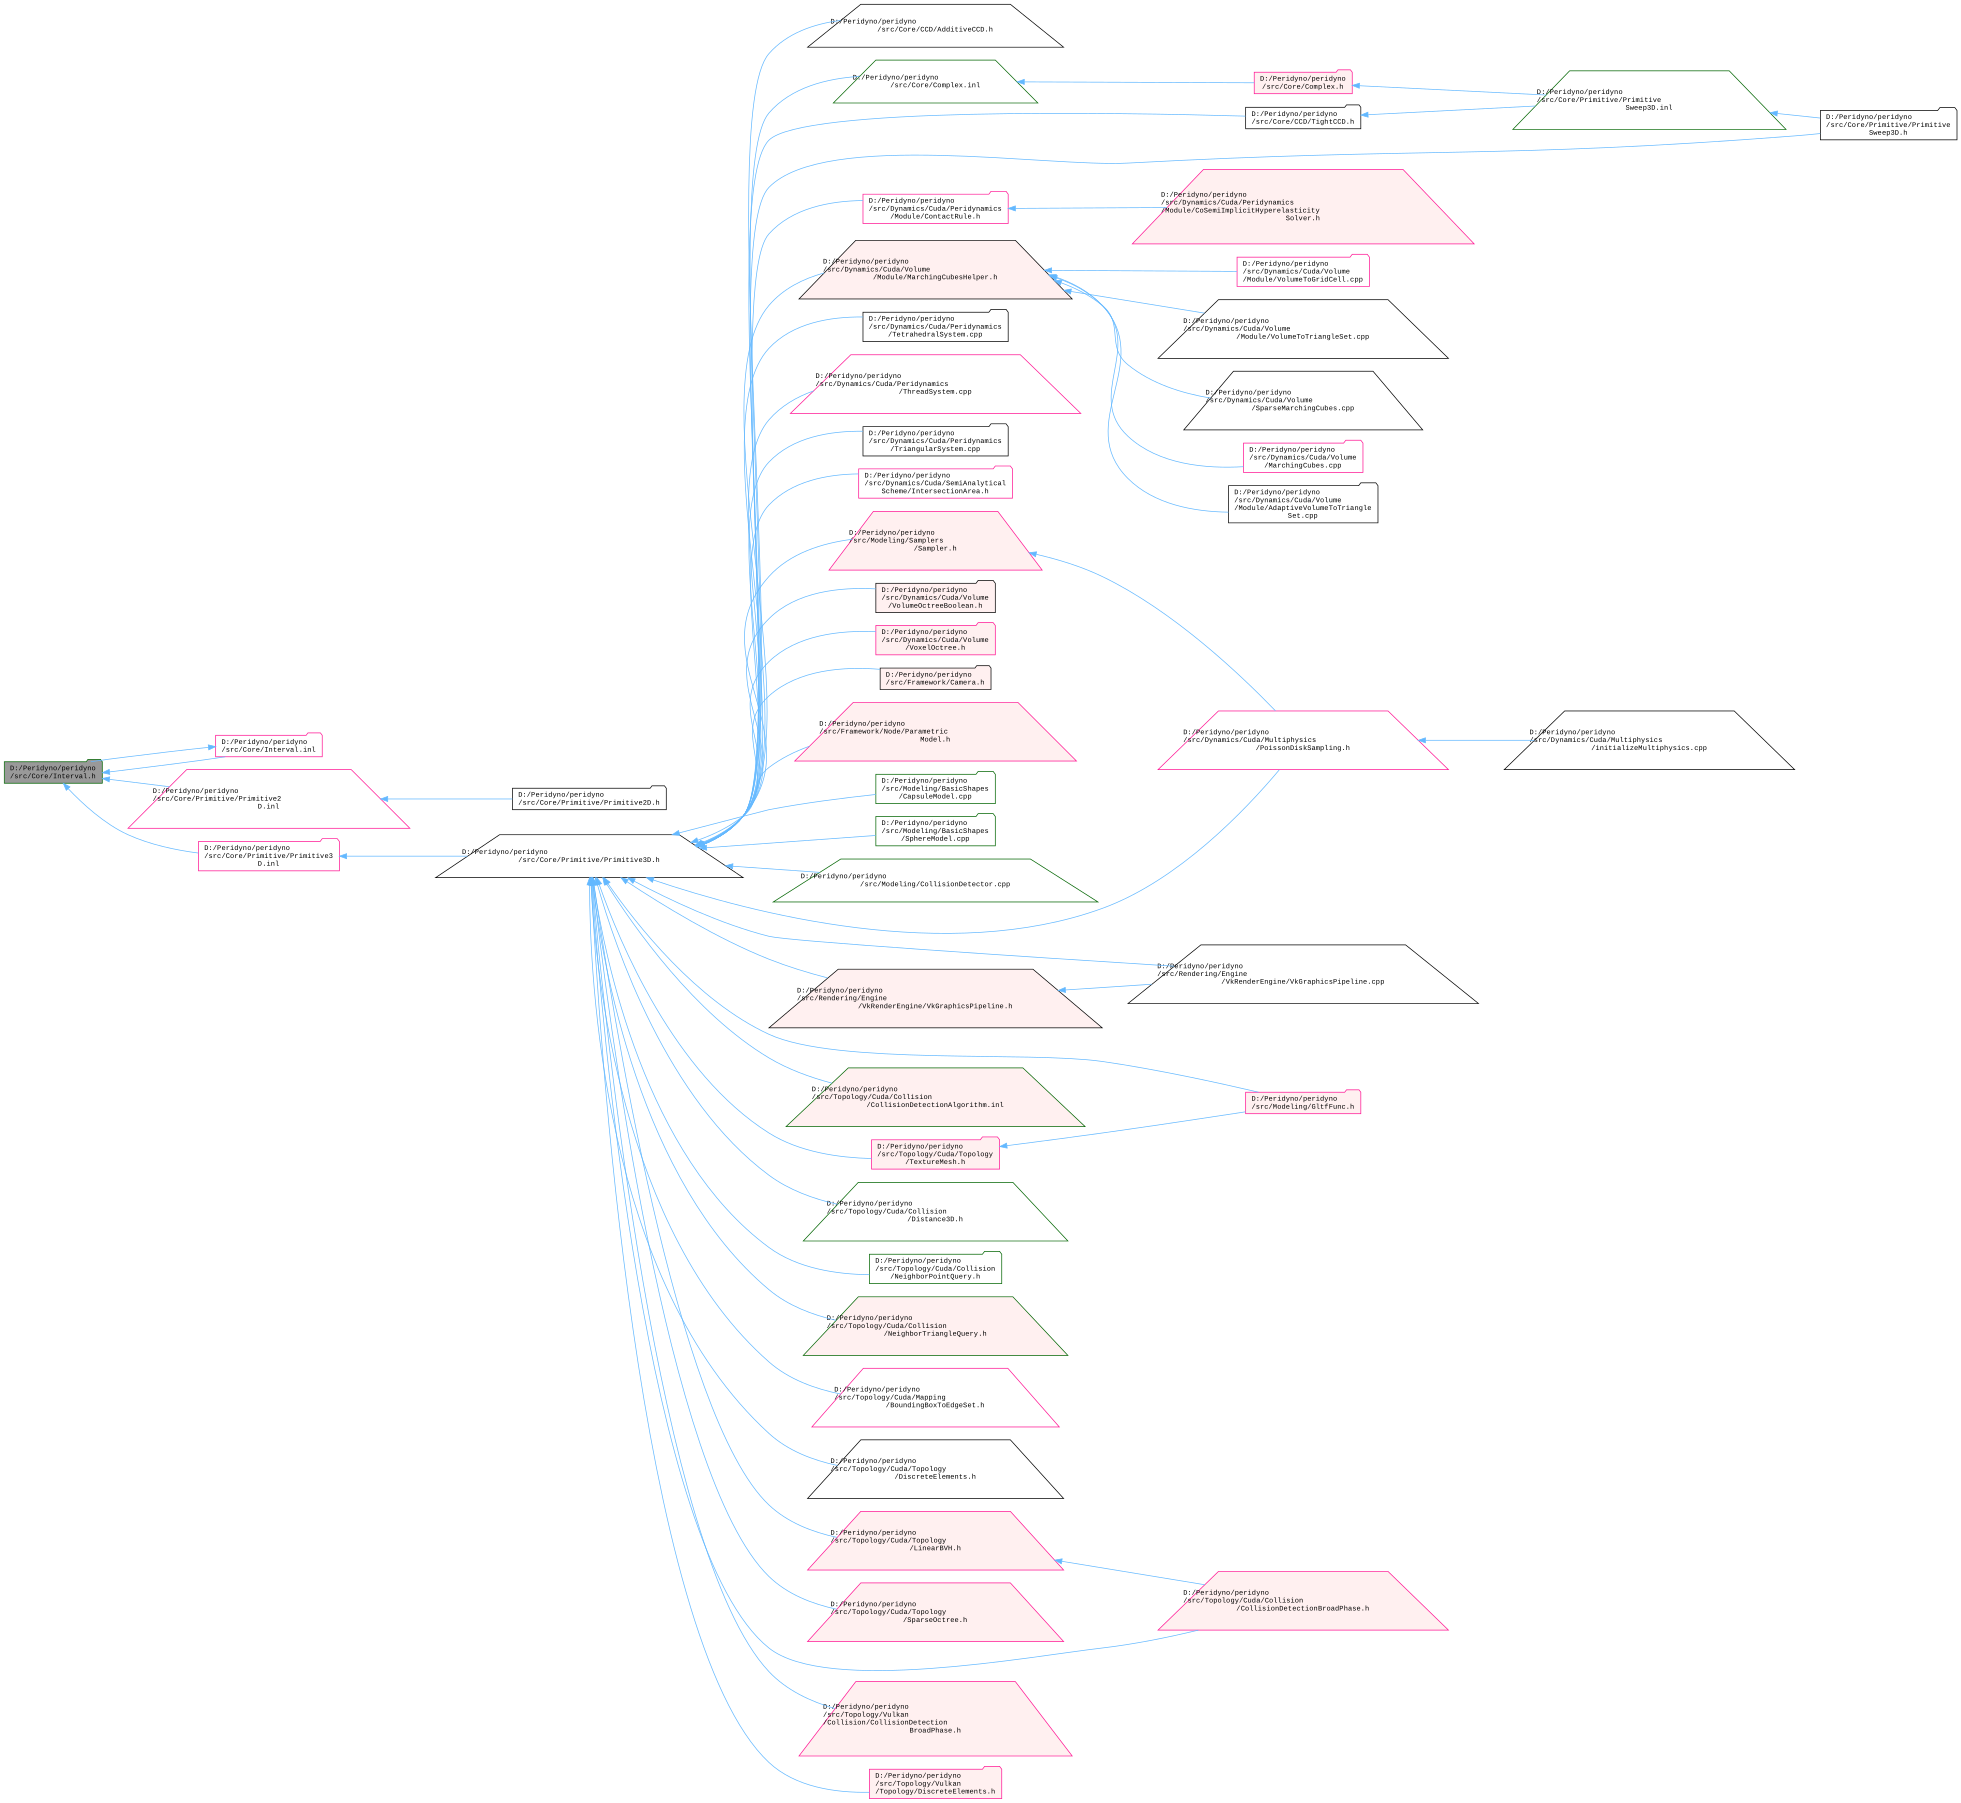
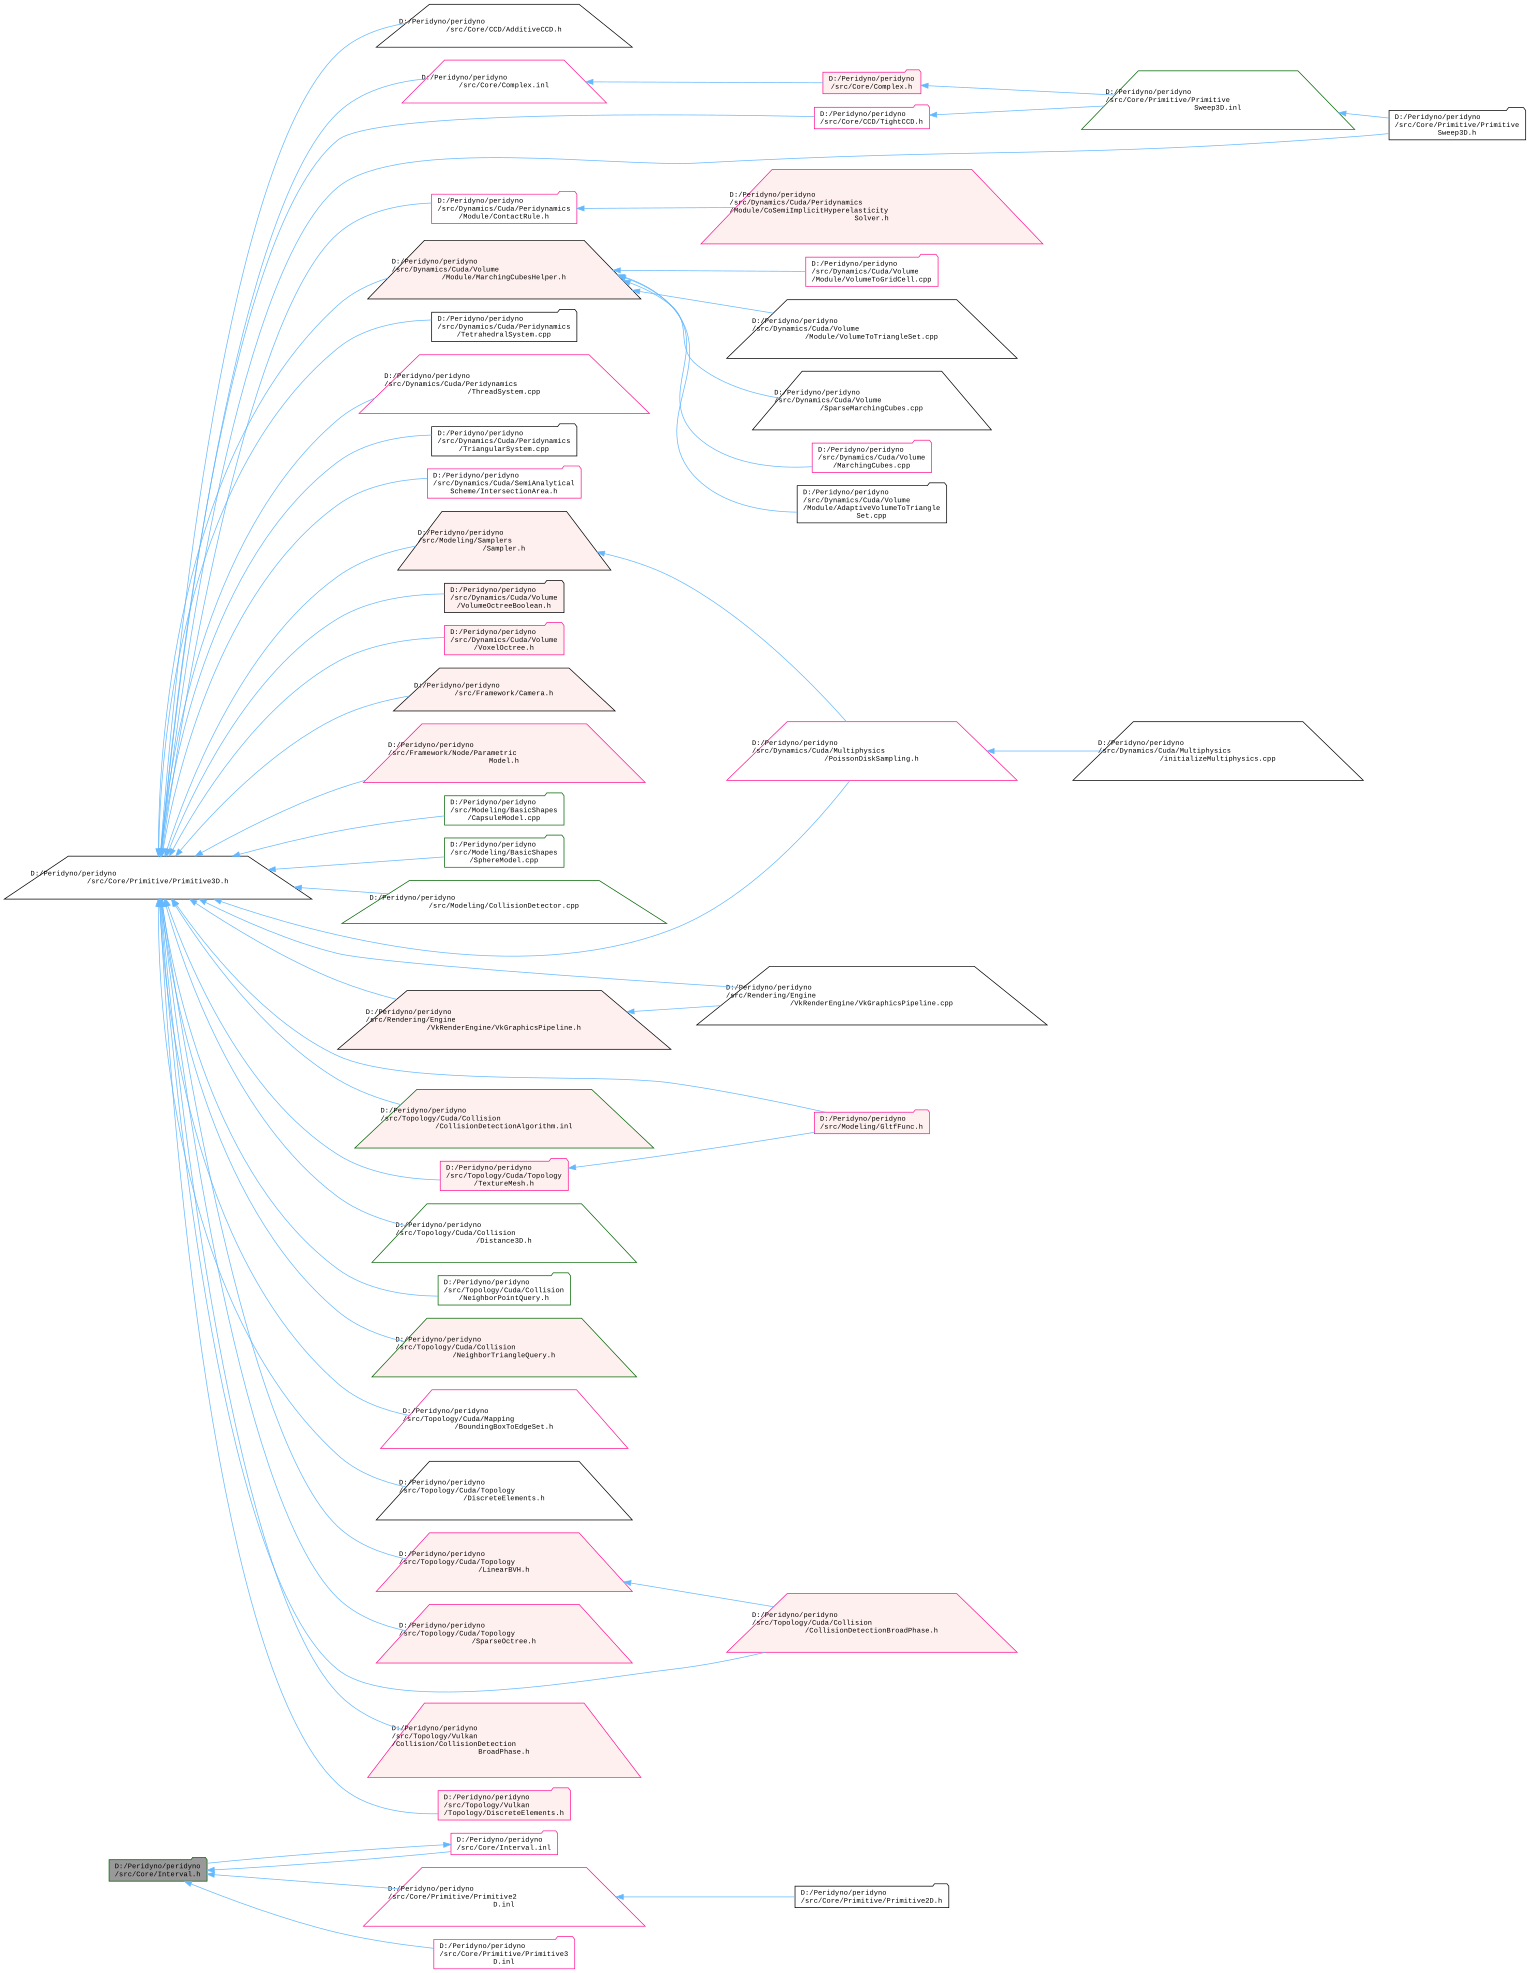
(936, 82) -> (504, 82)
(1303, 118) -> (872, 118)
(936, 541) -> (504, 541)
(936, 679) -> (504, 690)
(407, 856) -> none
